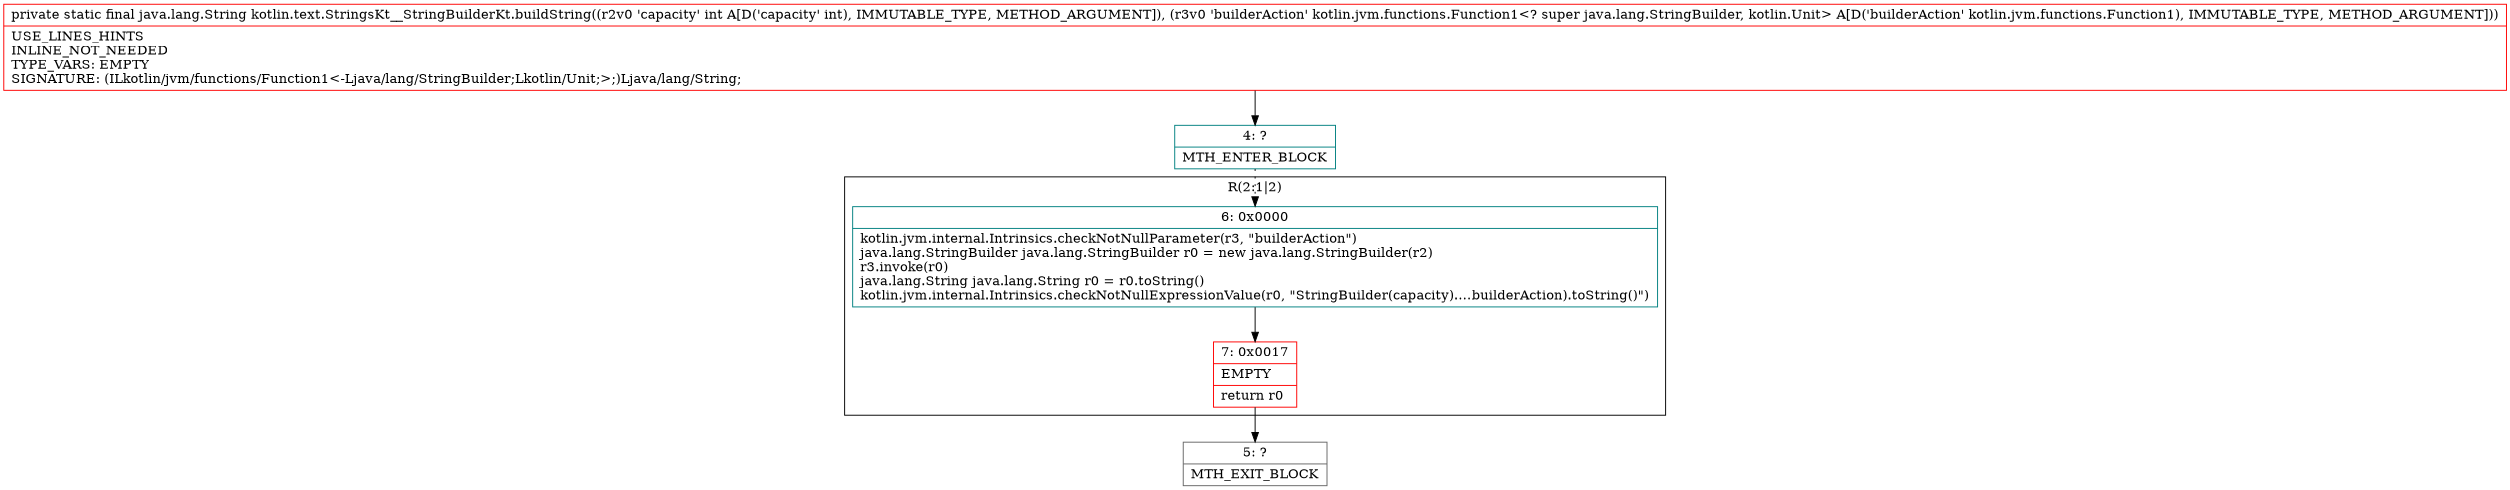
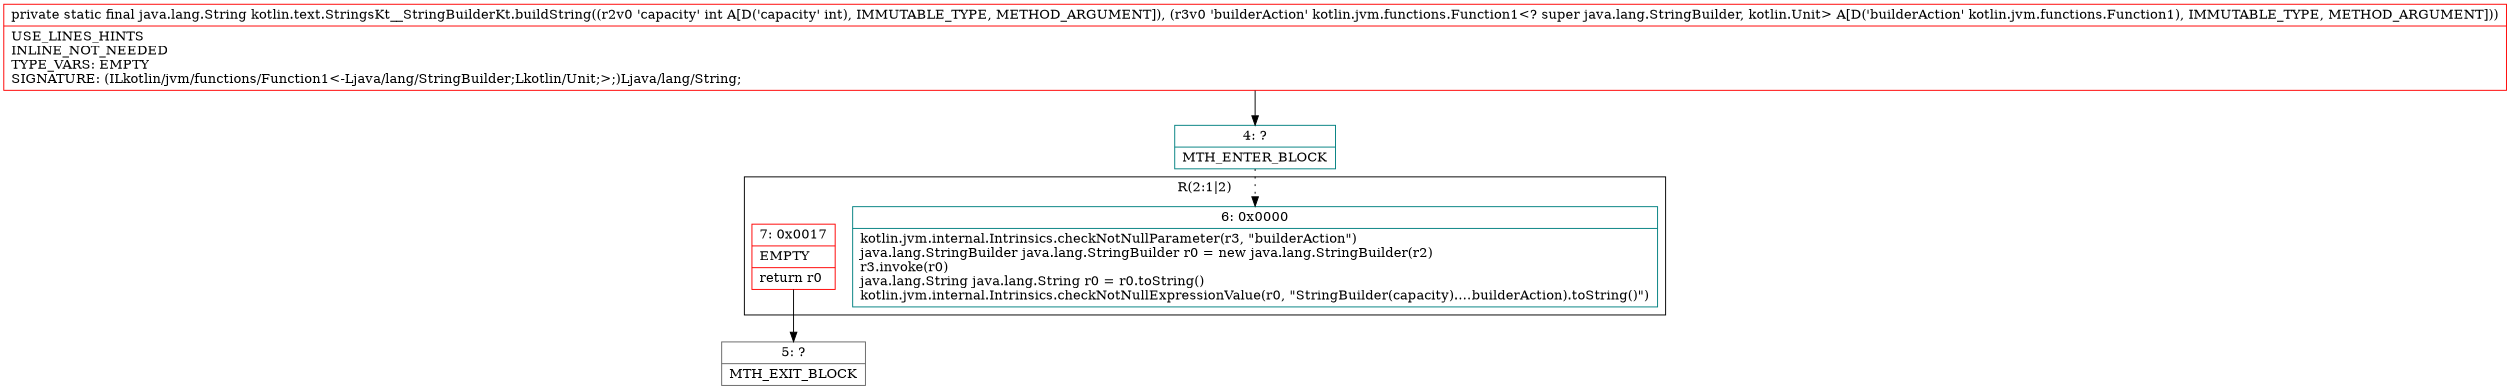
(1255, 320) -> none
